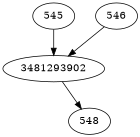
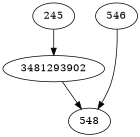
(54, 16) -> (54, 16)
(89, 39) -> (115, 67)
